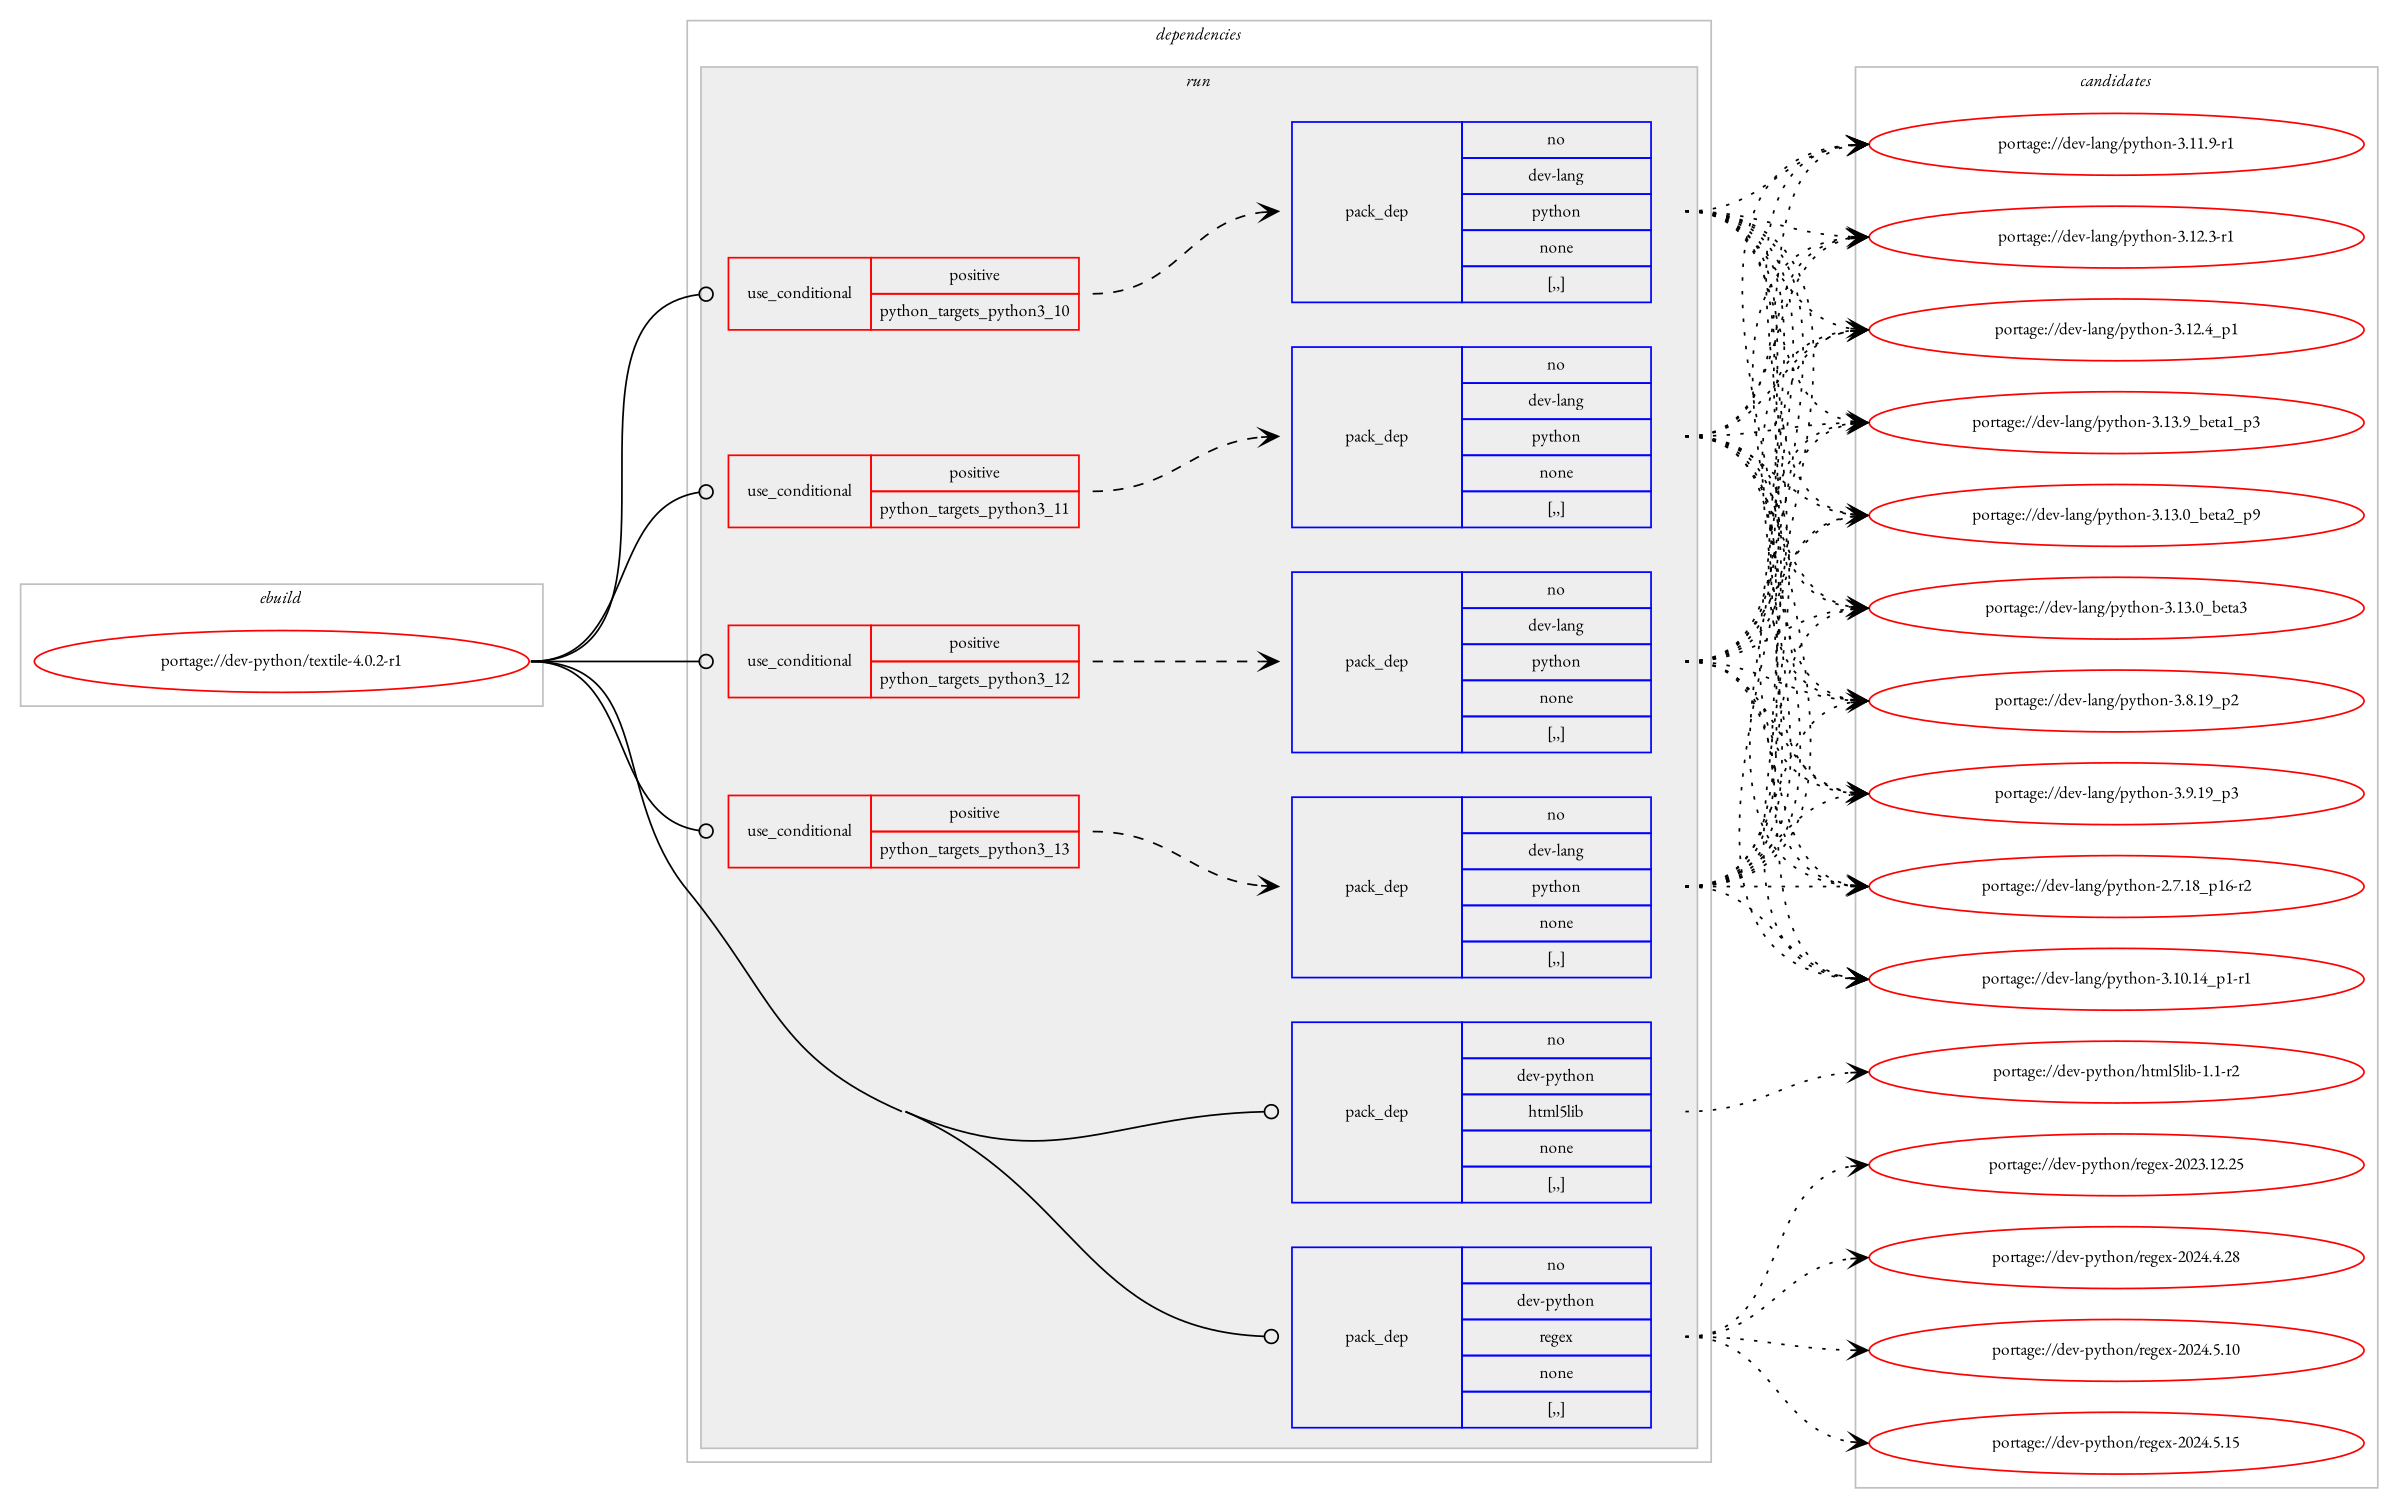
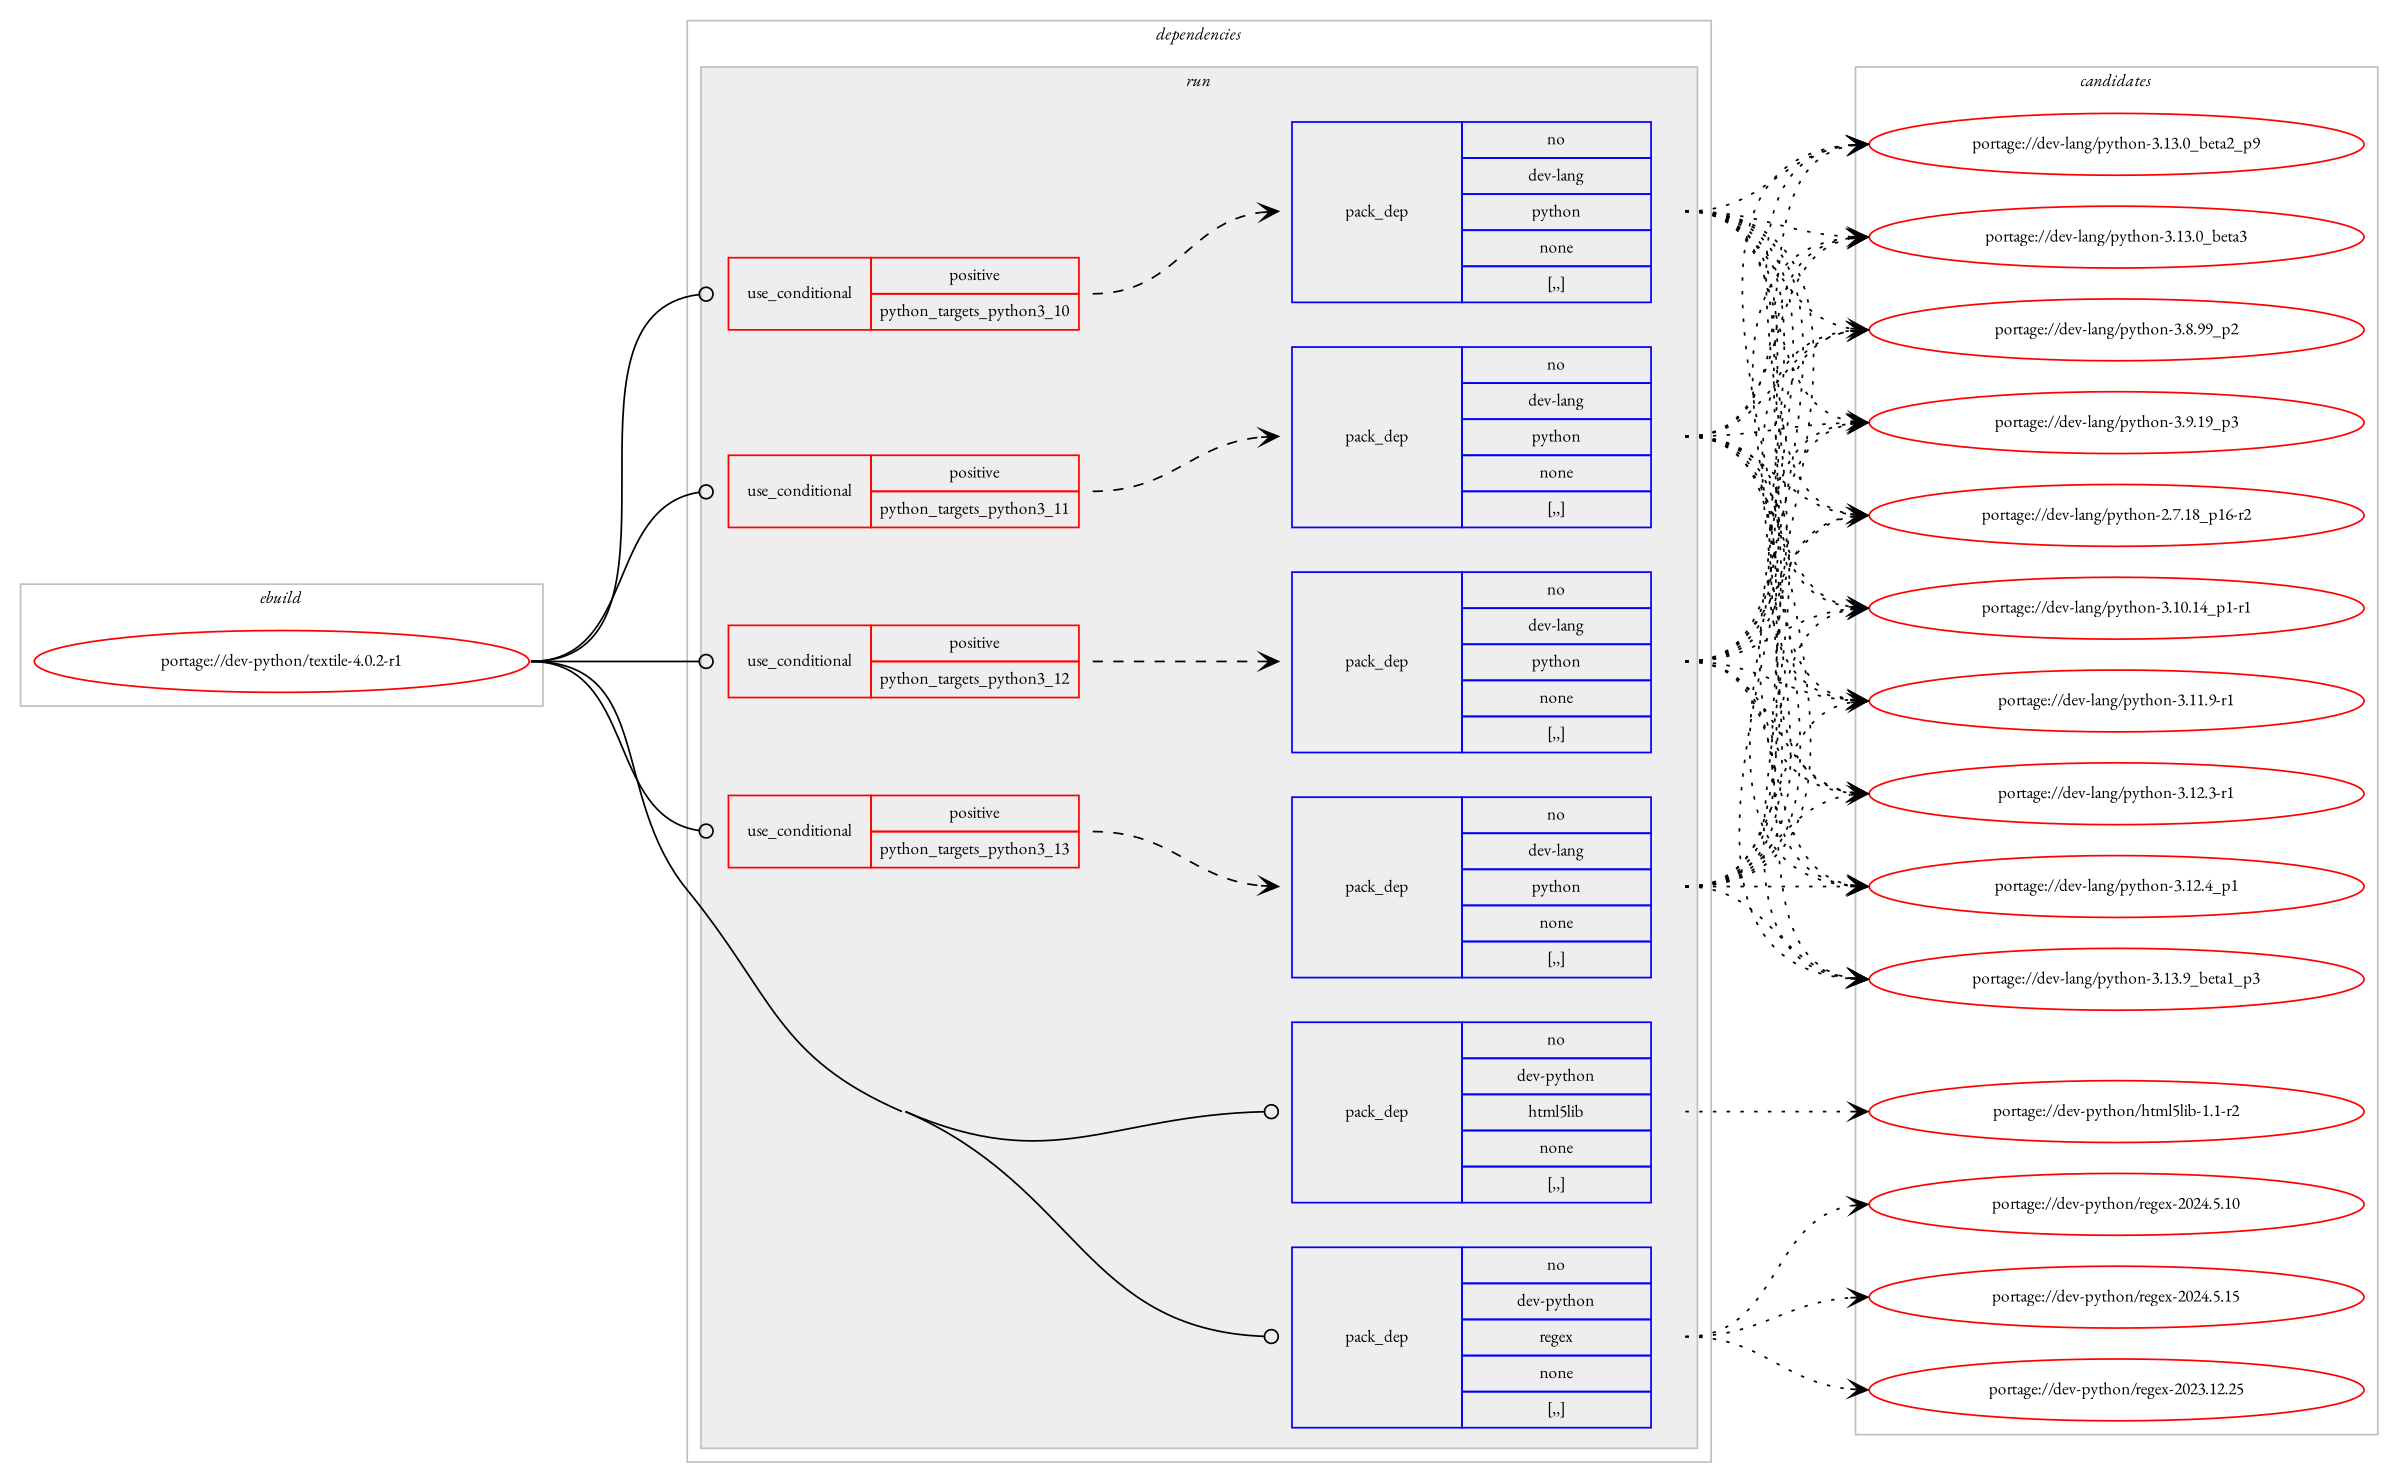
(2117, 701) -> (2117, 330)
(2117, 1258) -> none
